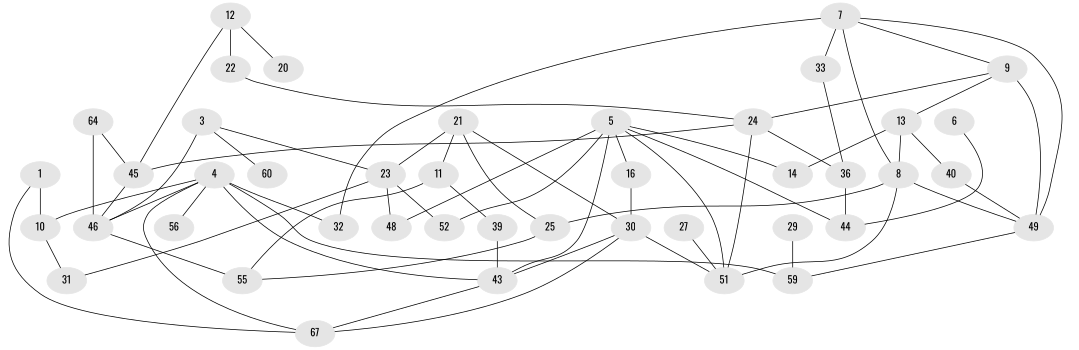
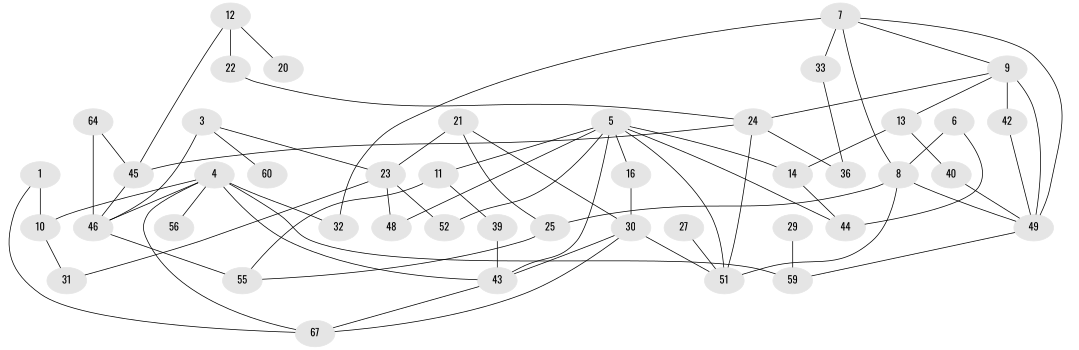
none -> (1007, 122)
(449, 148) -> (525, 148)
(900, 148) -> (930, 145)
(846, 201) -> (822, 204)
